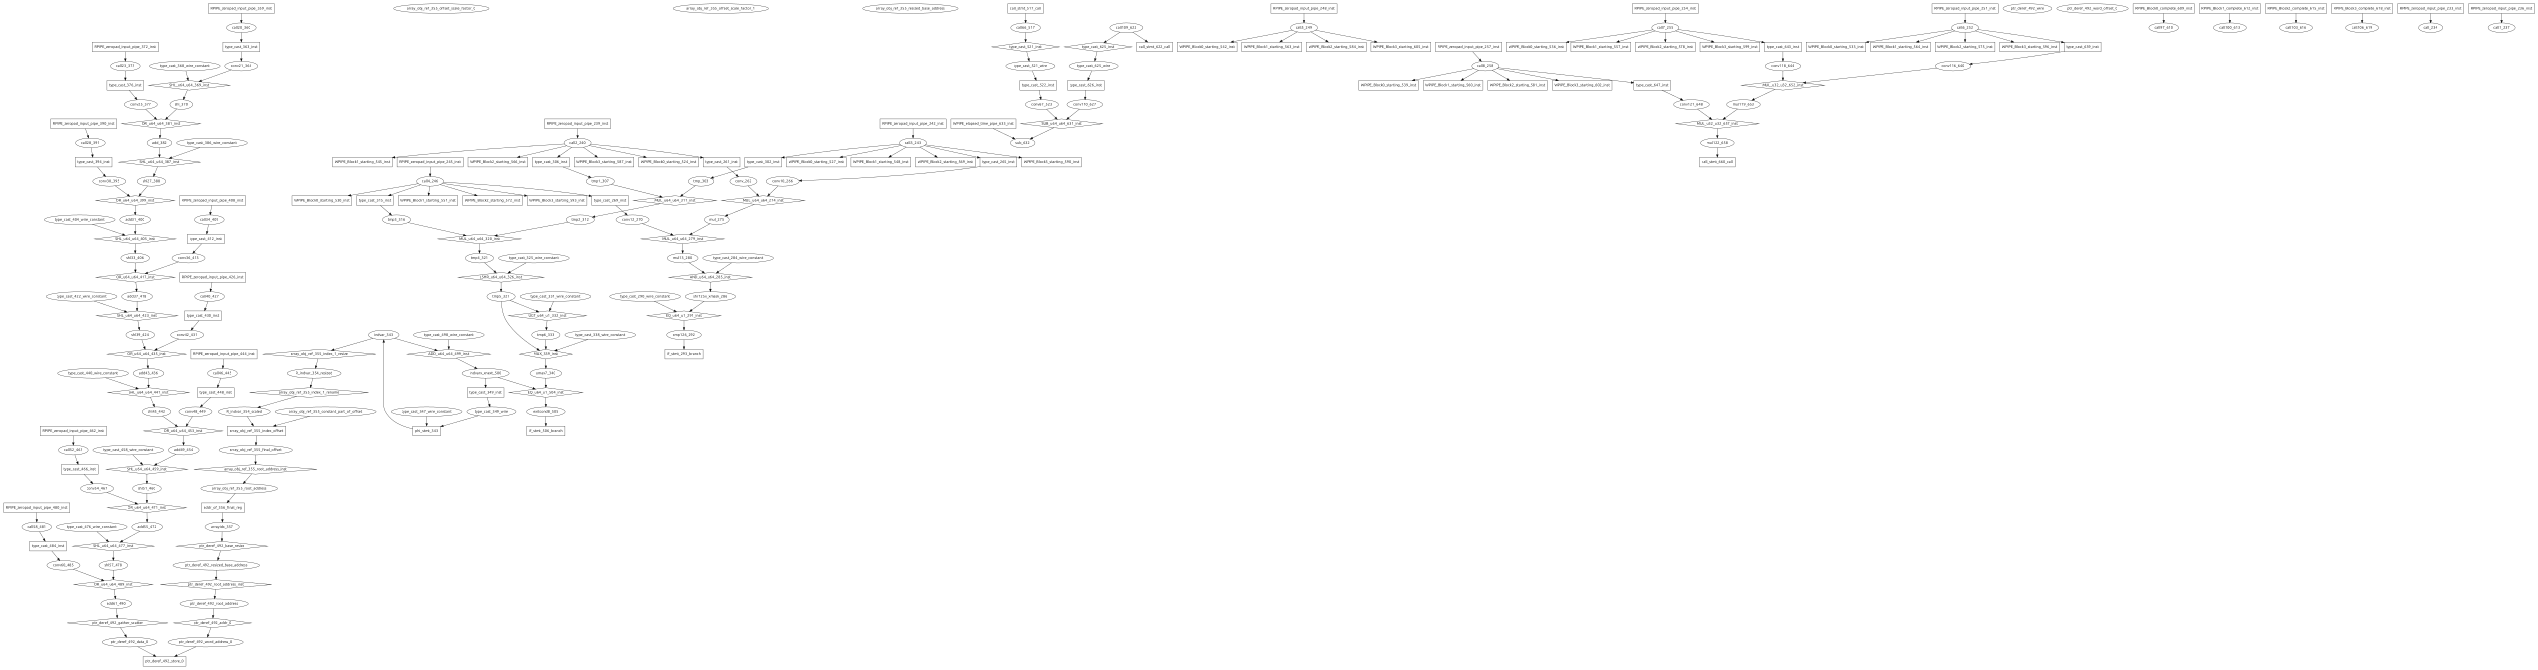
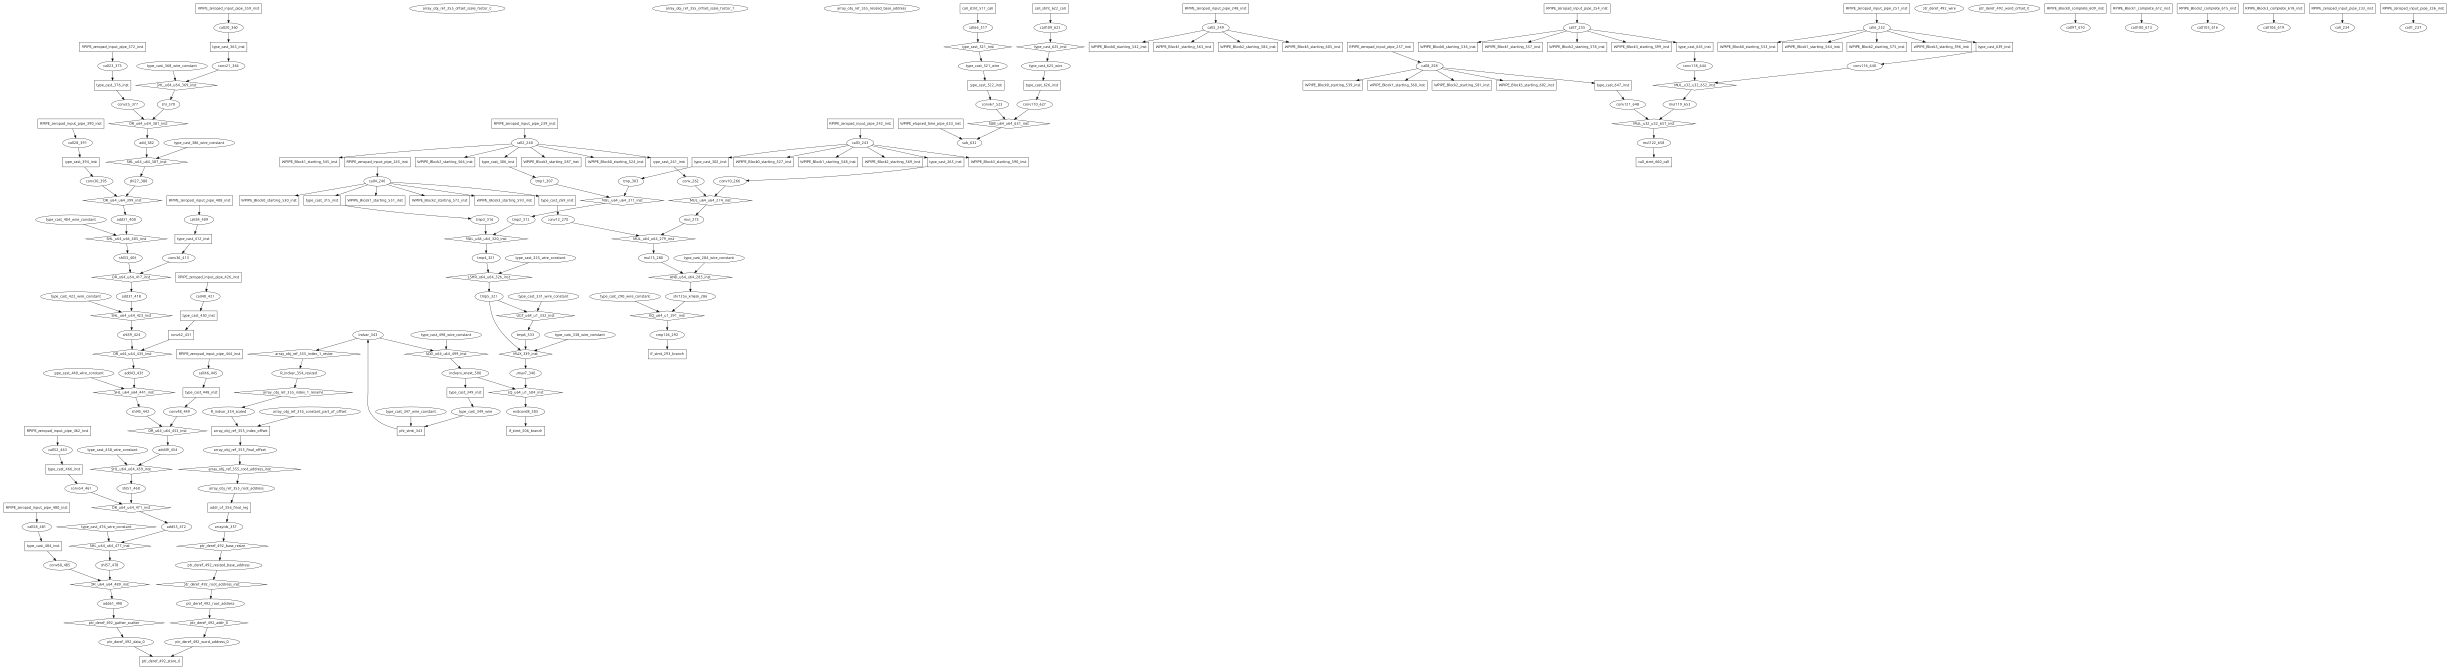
(1139, 36) -> (1050, 17)
(187, 335) -> (181, 335)
(92, 527) -> (106, 527)
